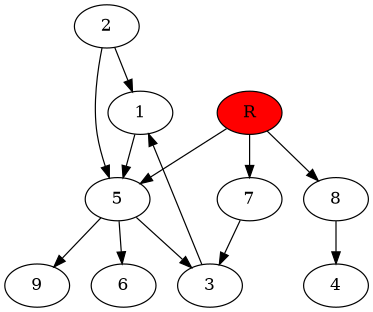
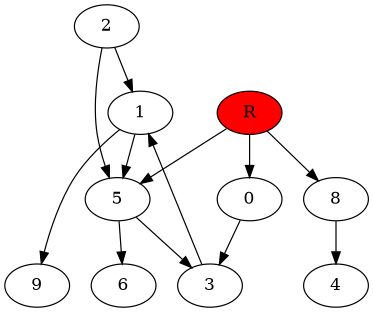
(250, 199) -> (250, 199)
(82, 238) -> (71, 184)
